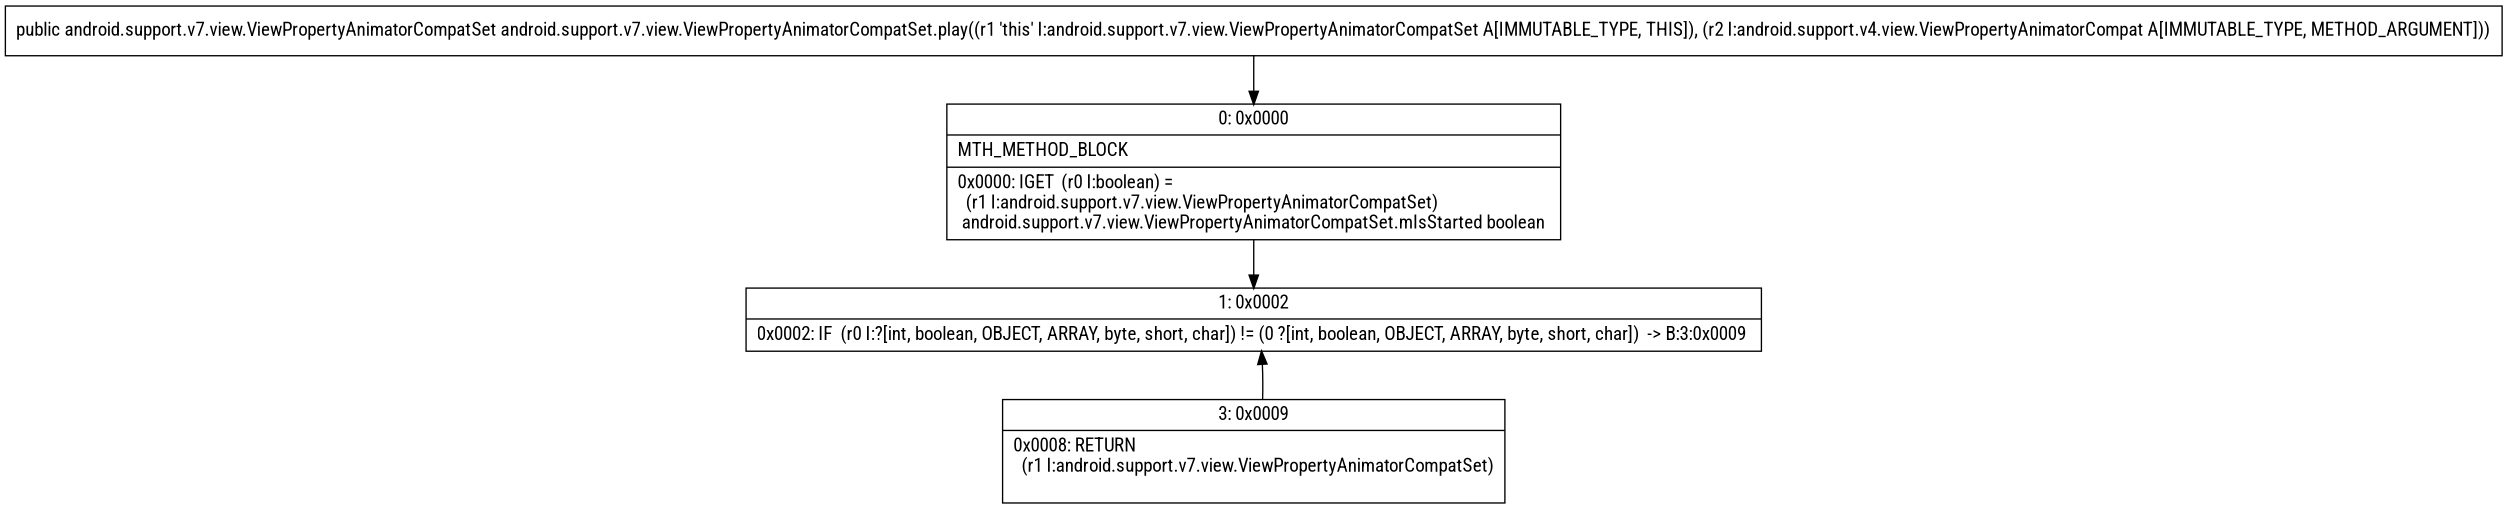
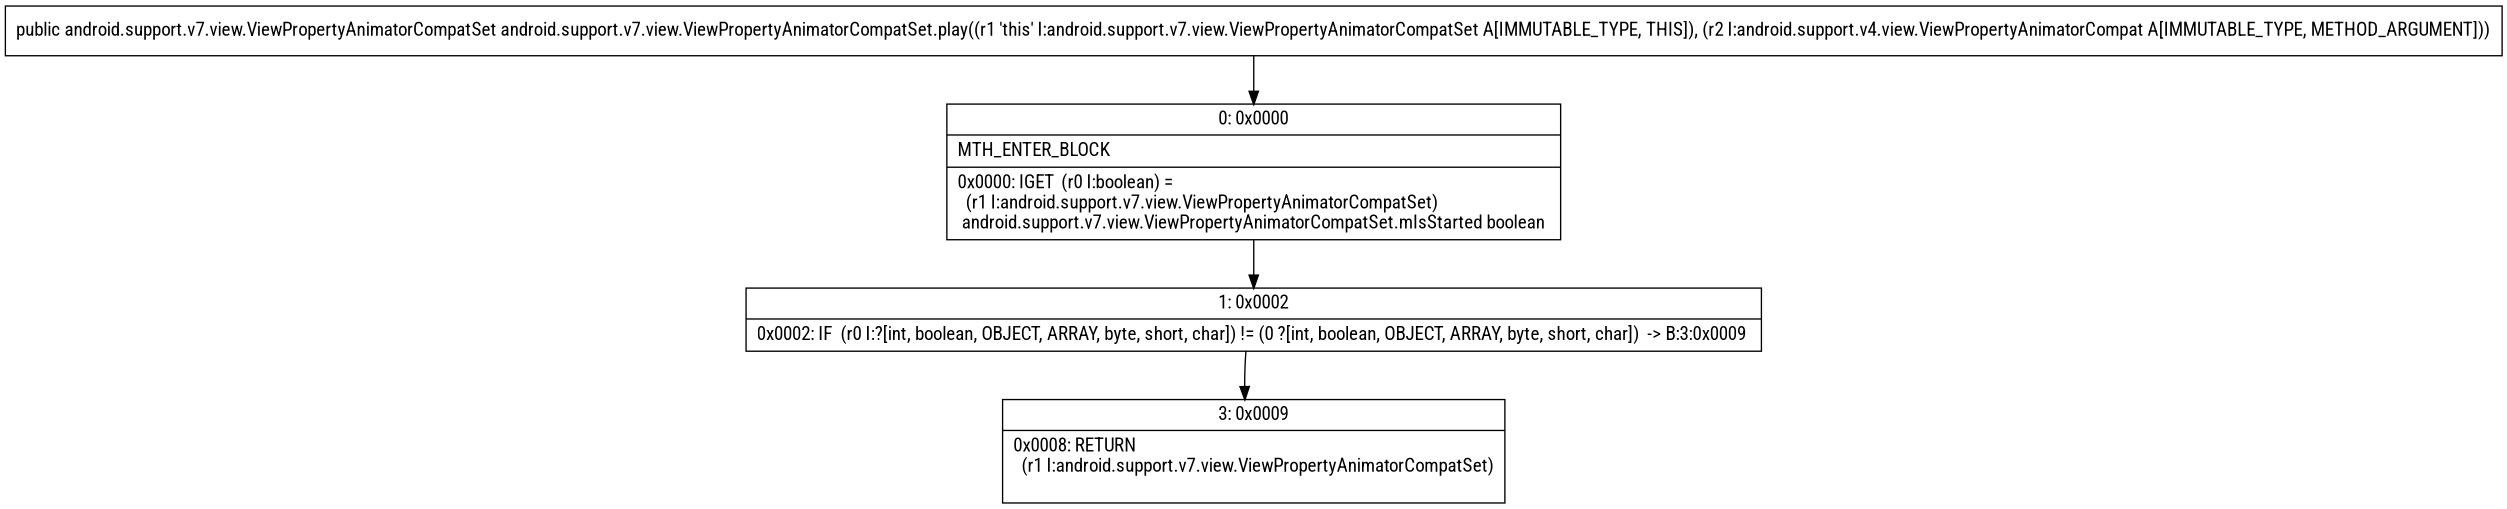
(1043, 150) -> (1034, 150)
(1263, 382) -> (1245, 369)
